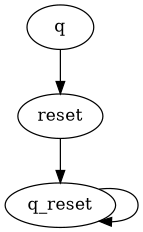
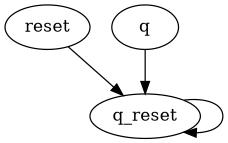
(60, 66) -> (145, 66)
